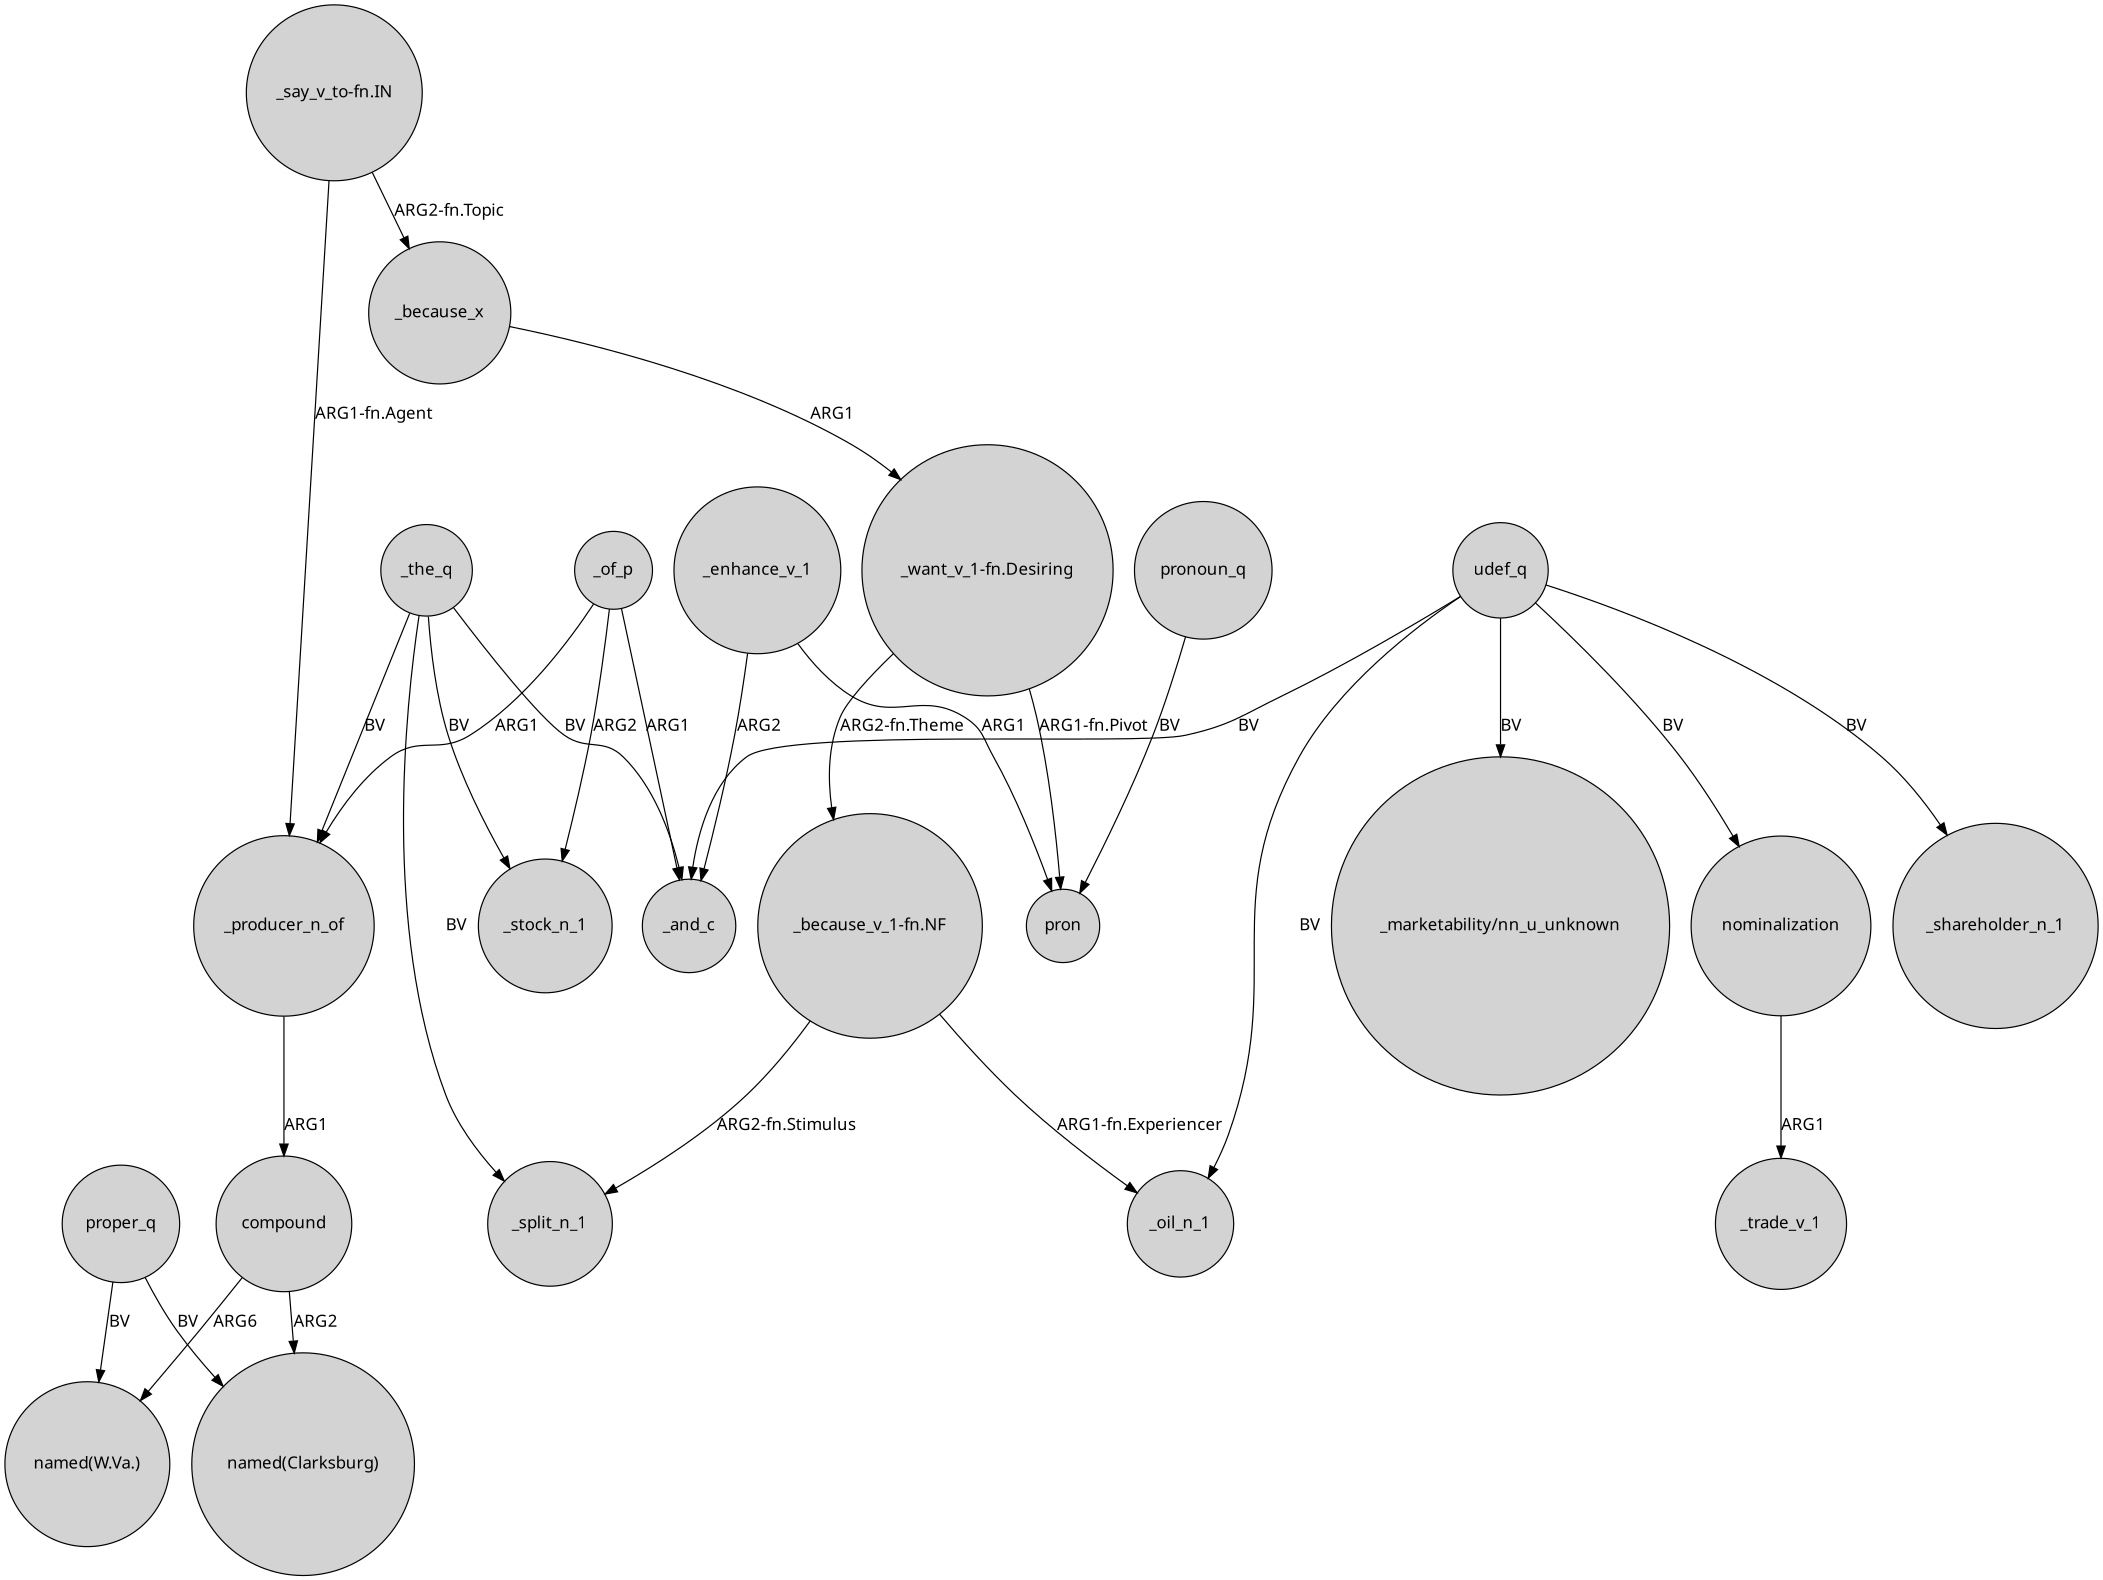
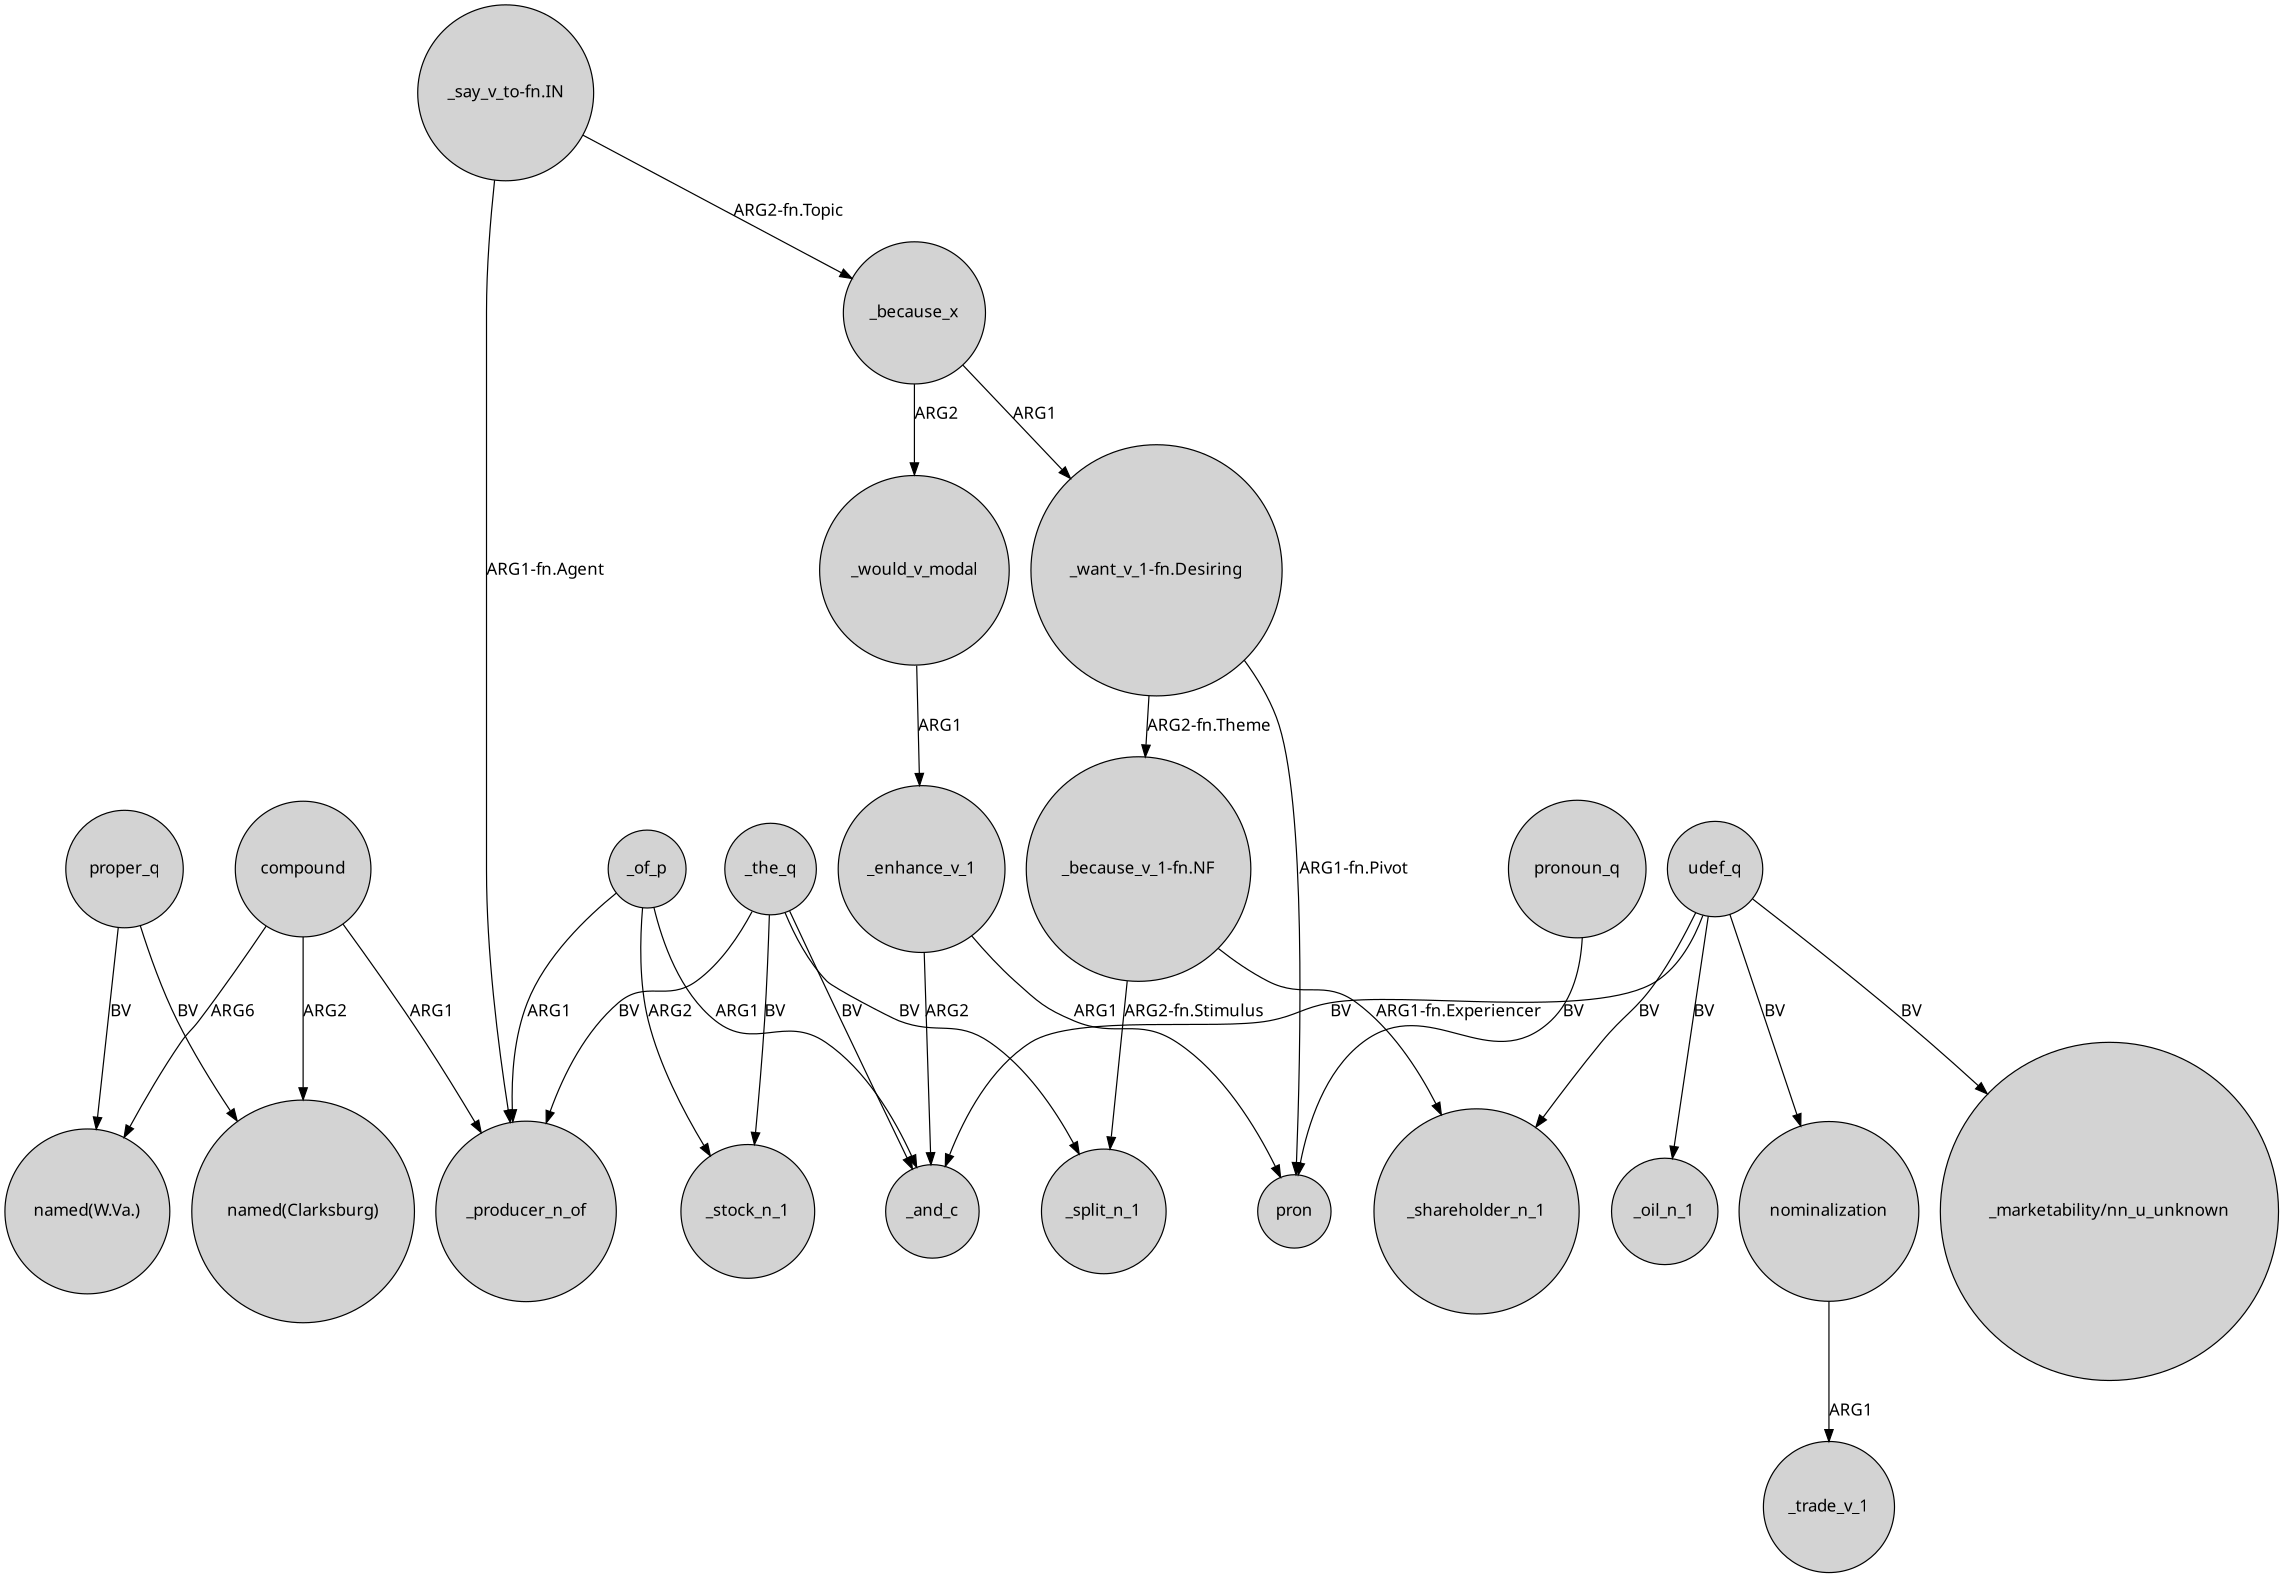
none -> (914, 570)
(284, 1080) -> (411, 1021)
(1027, 1106) -> (1340, 994)
